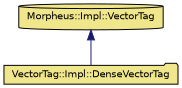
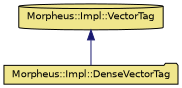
(91, 75) -> (91, 75)
